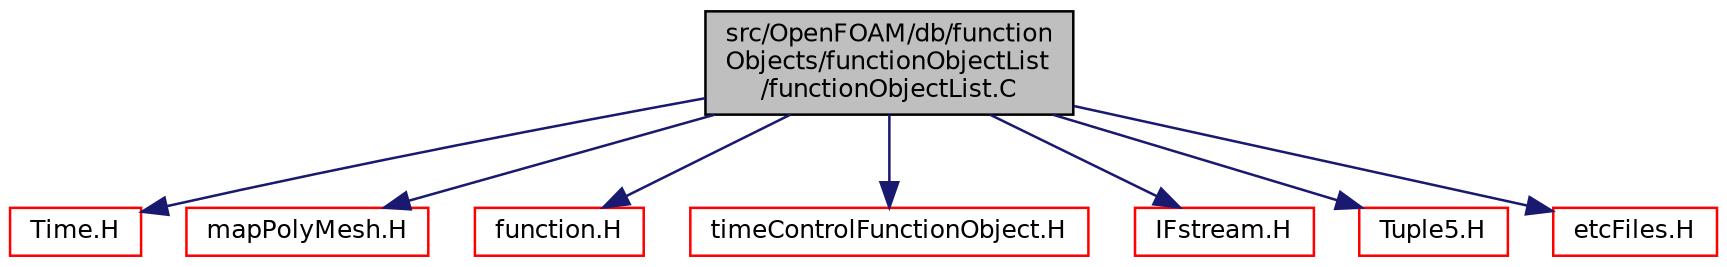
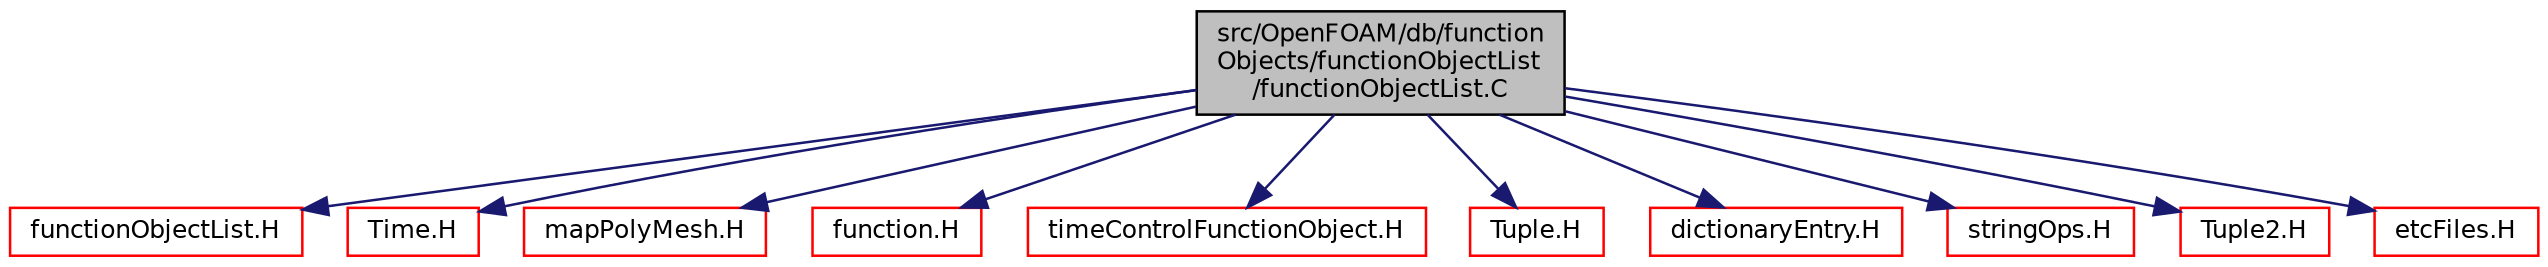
none -> (156, 232)
(1224, 232) -> (1537, 232)
(1434, 232) -> (2255, 232)
none -> (1776, 232)
none -> (2041, 232)
